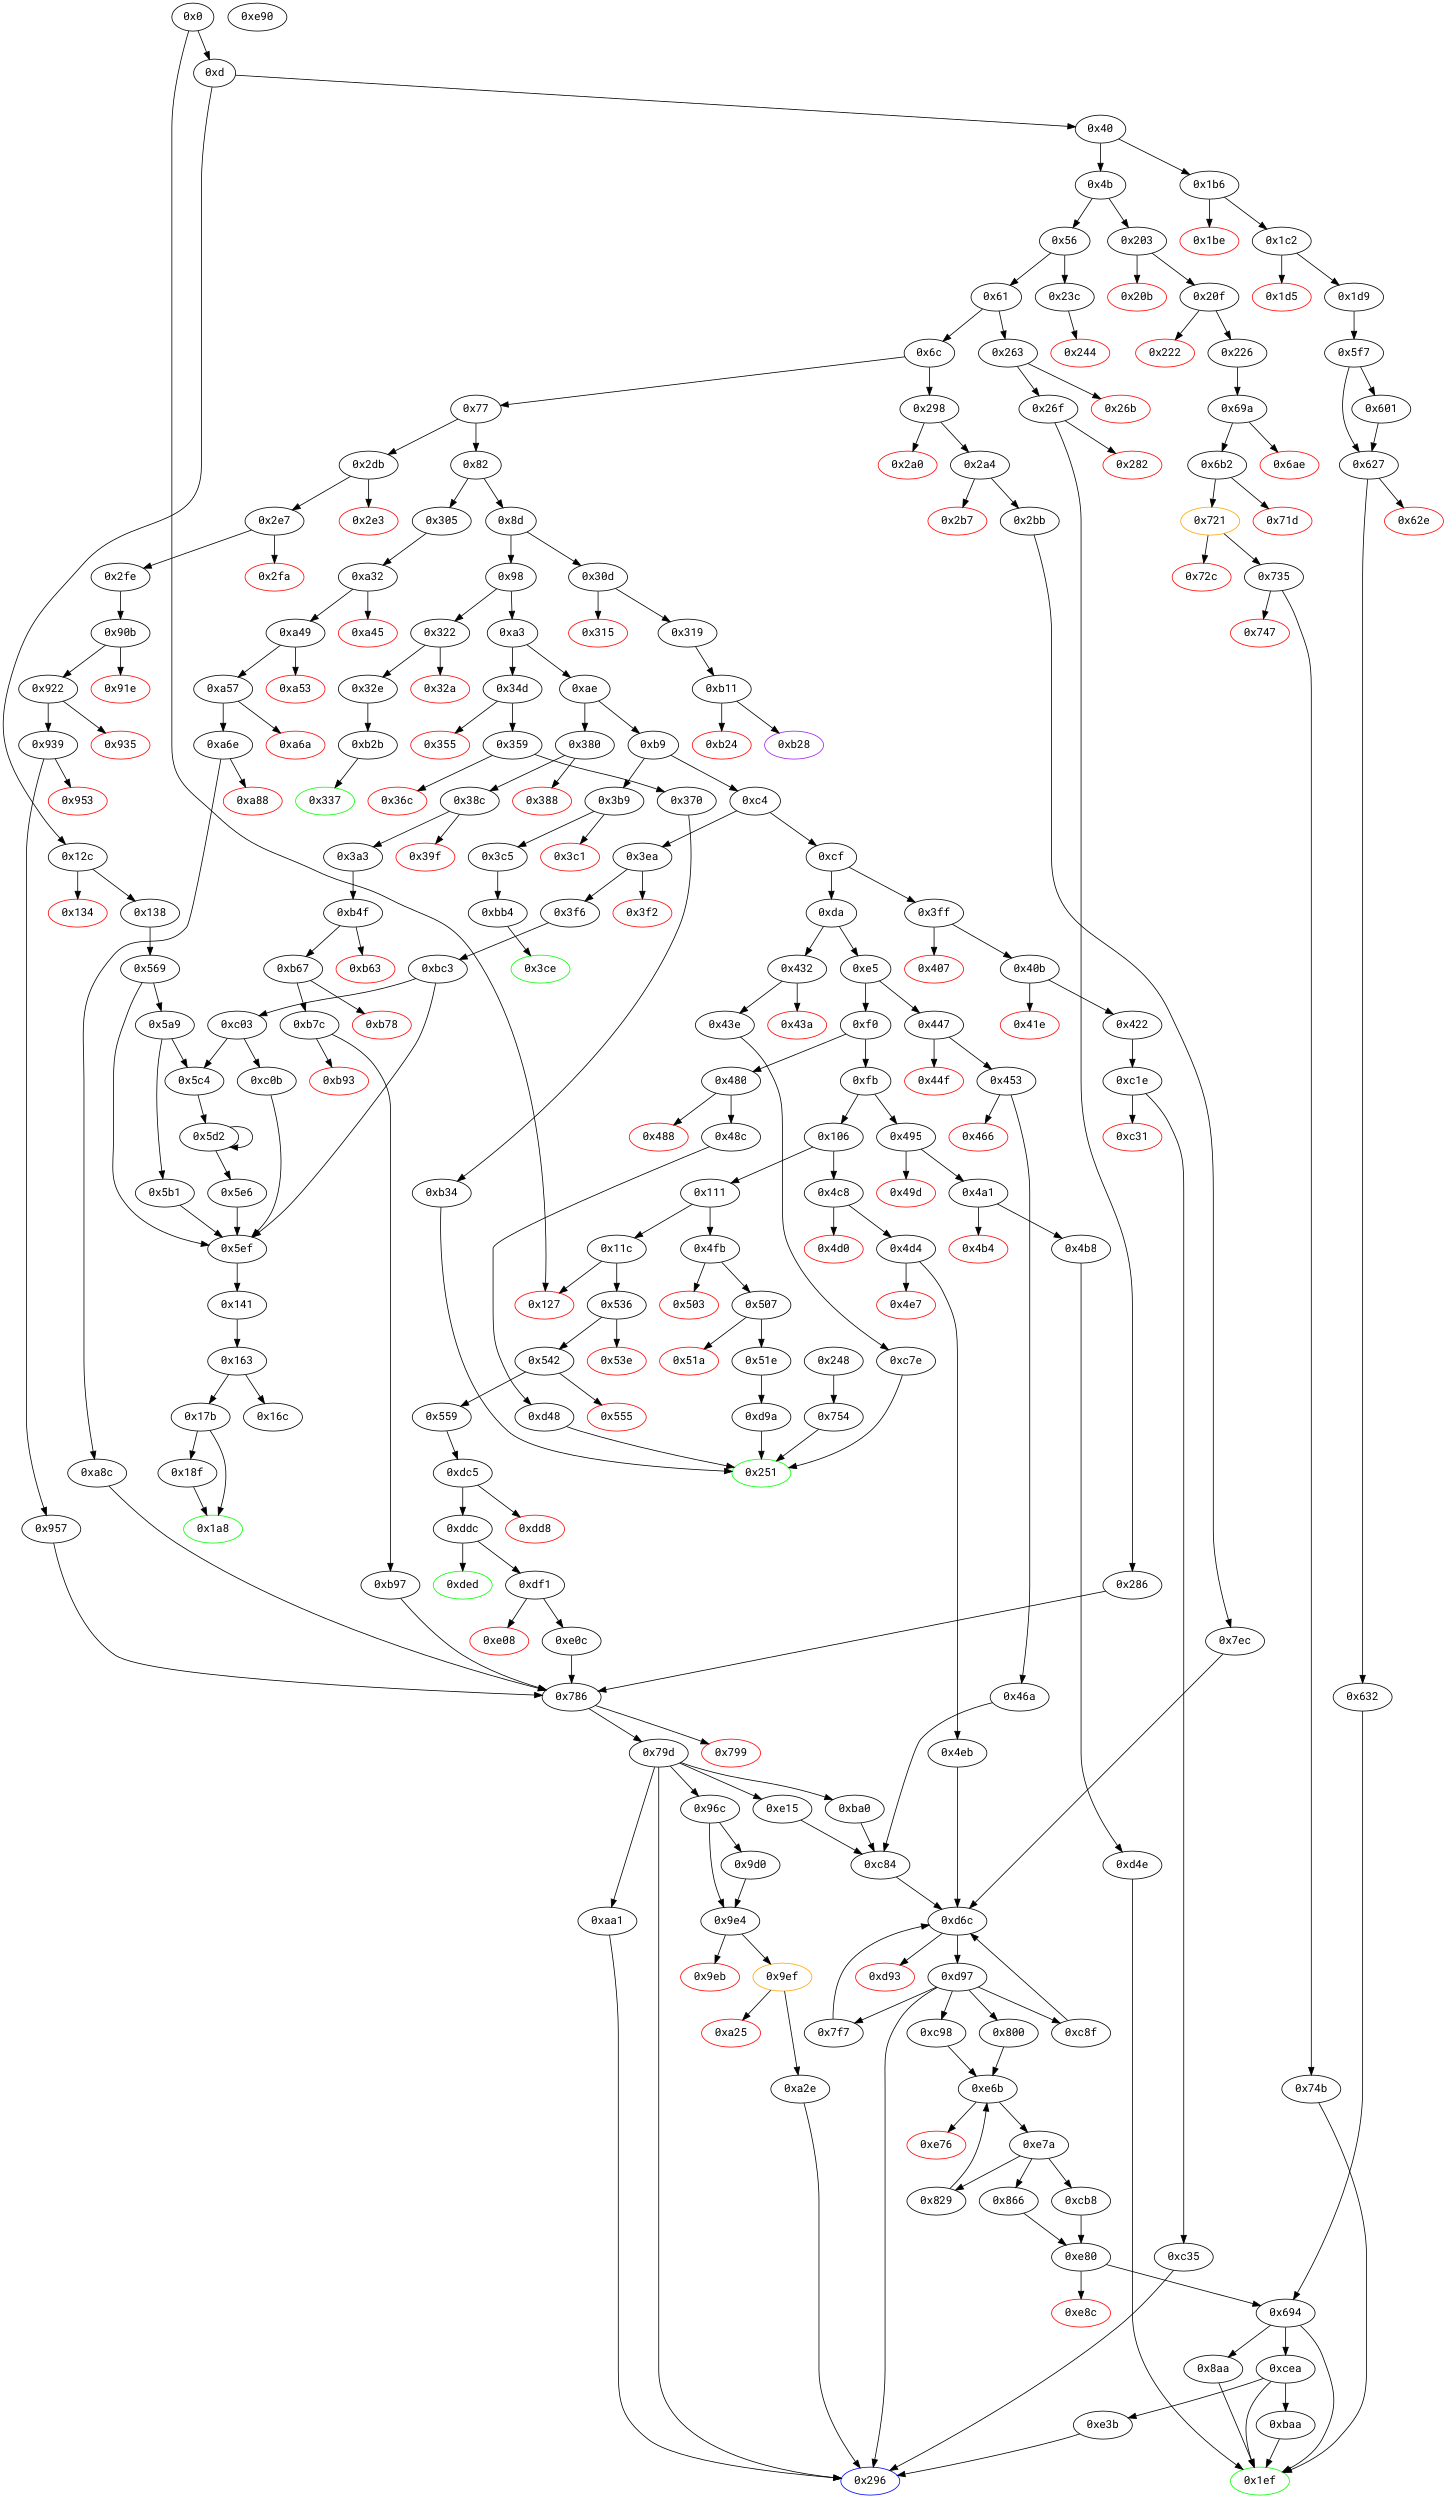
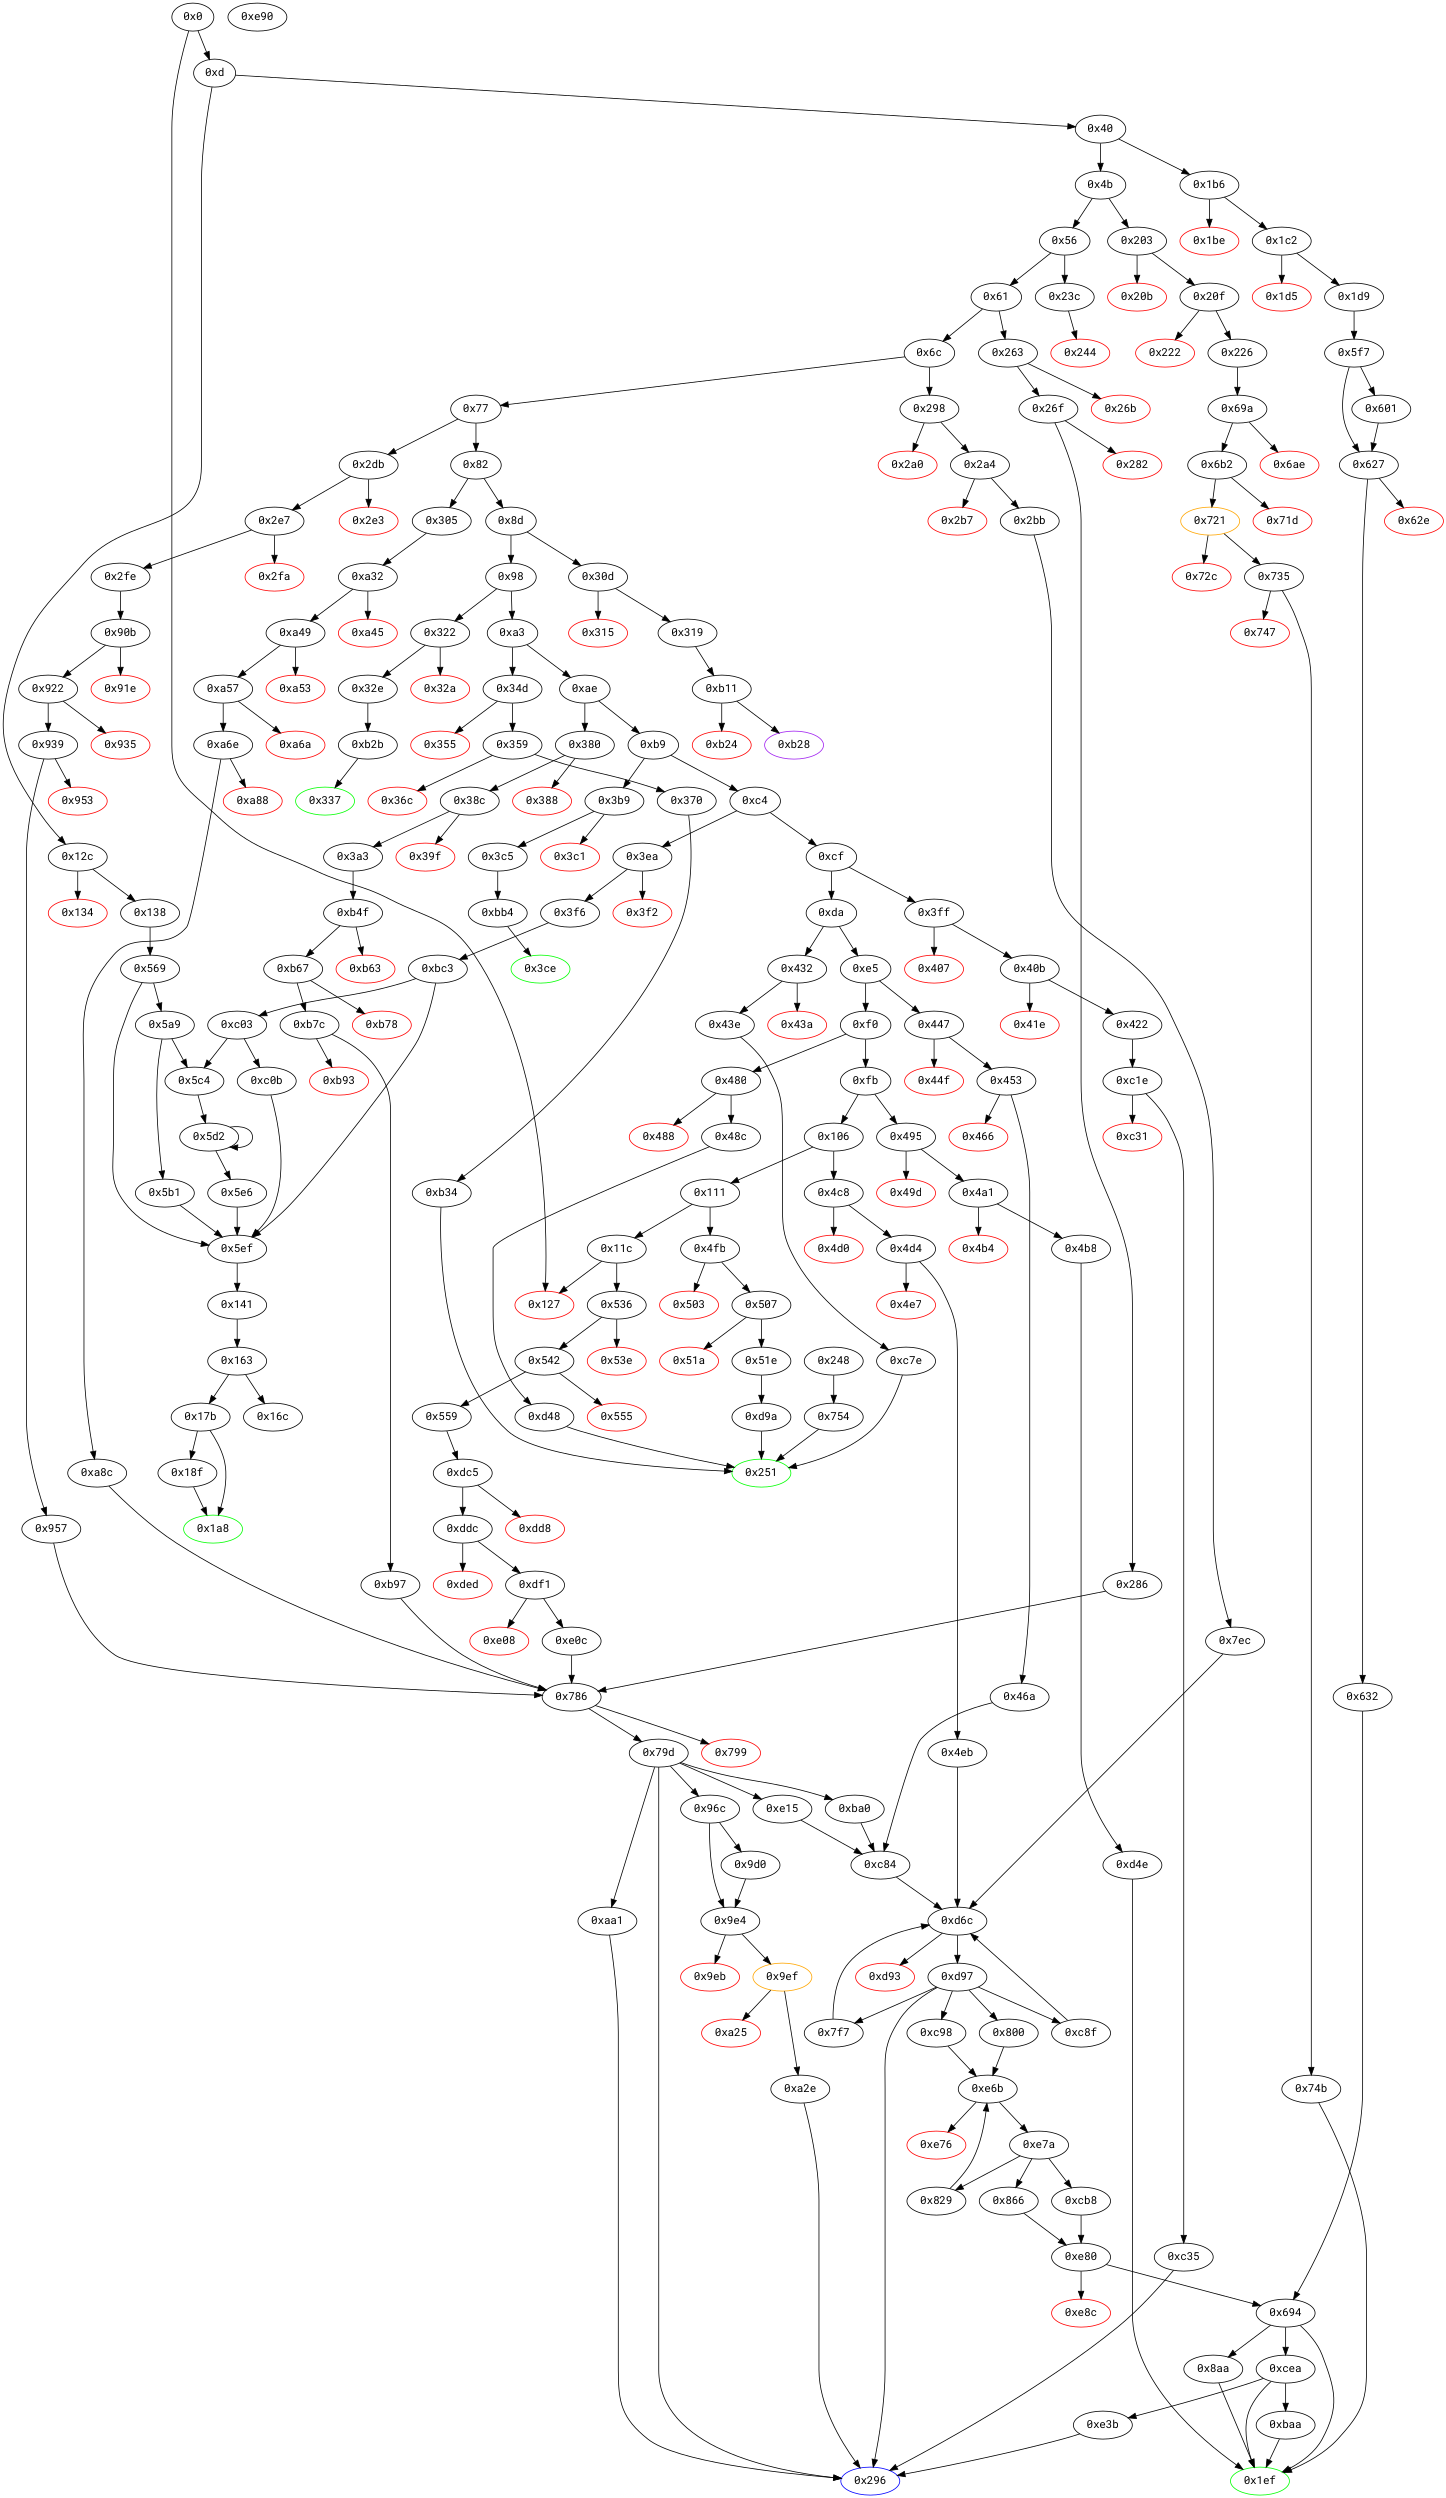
(463, 1585) -> (463, 1585)
